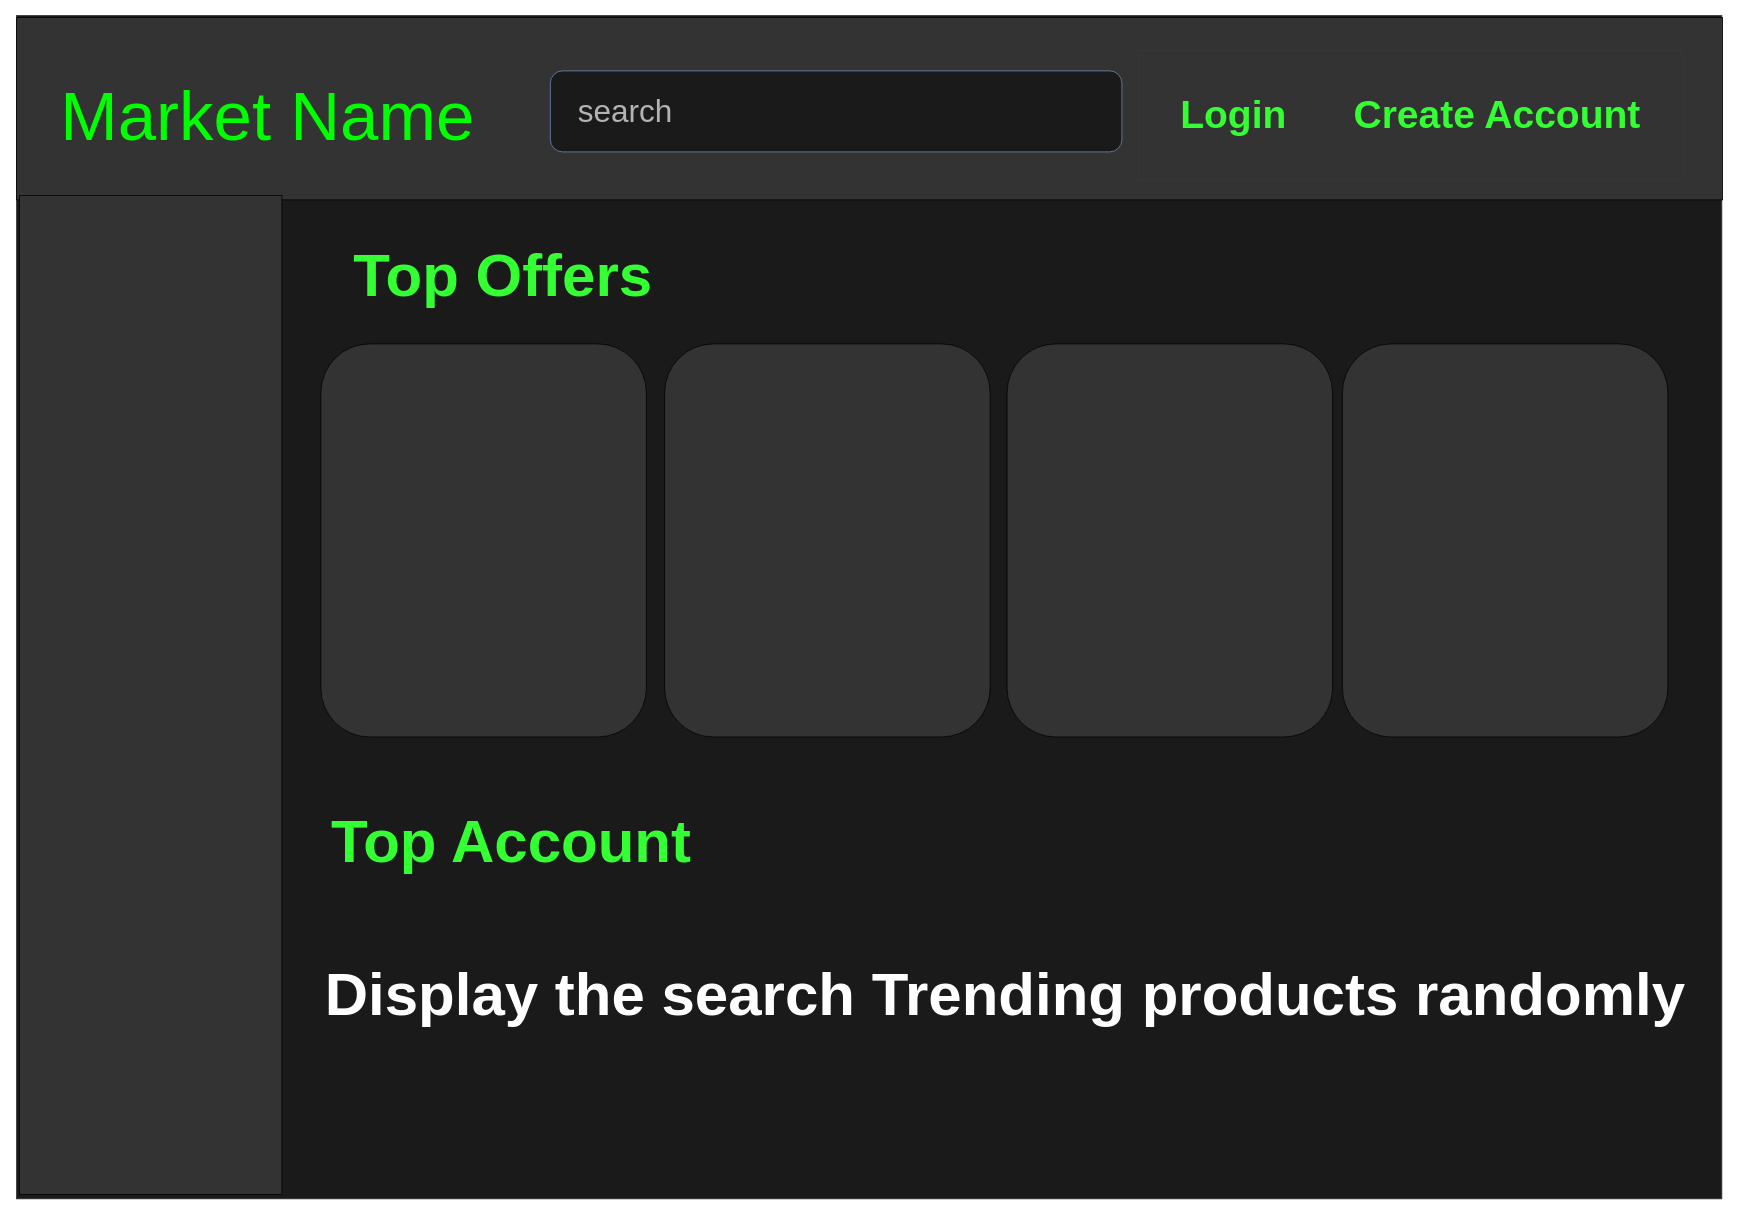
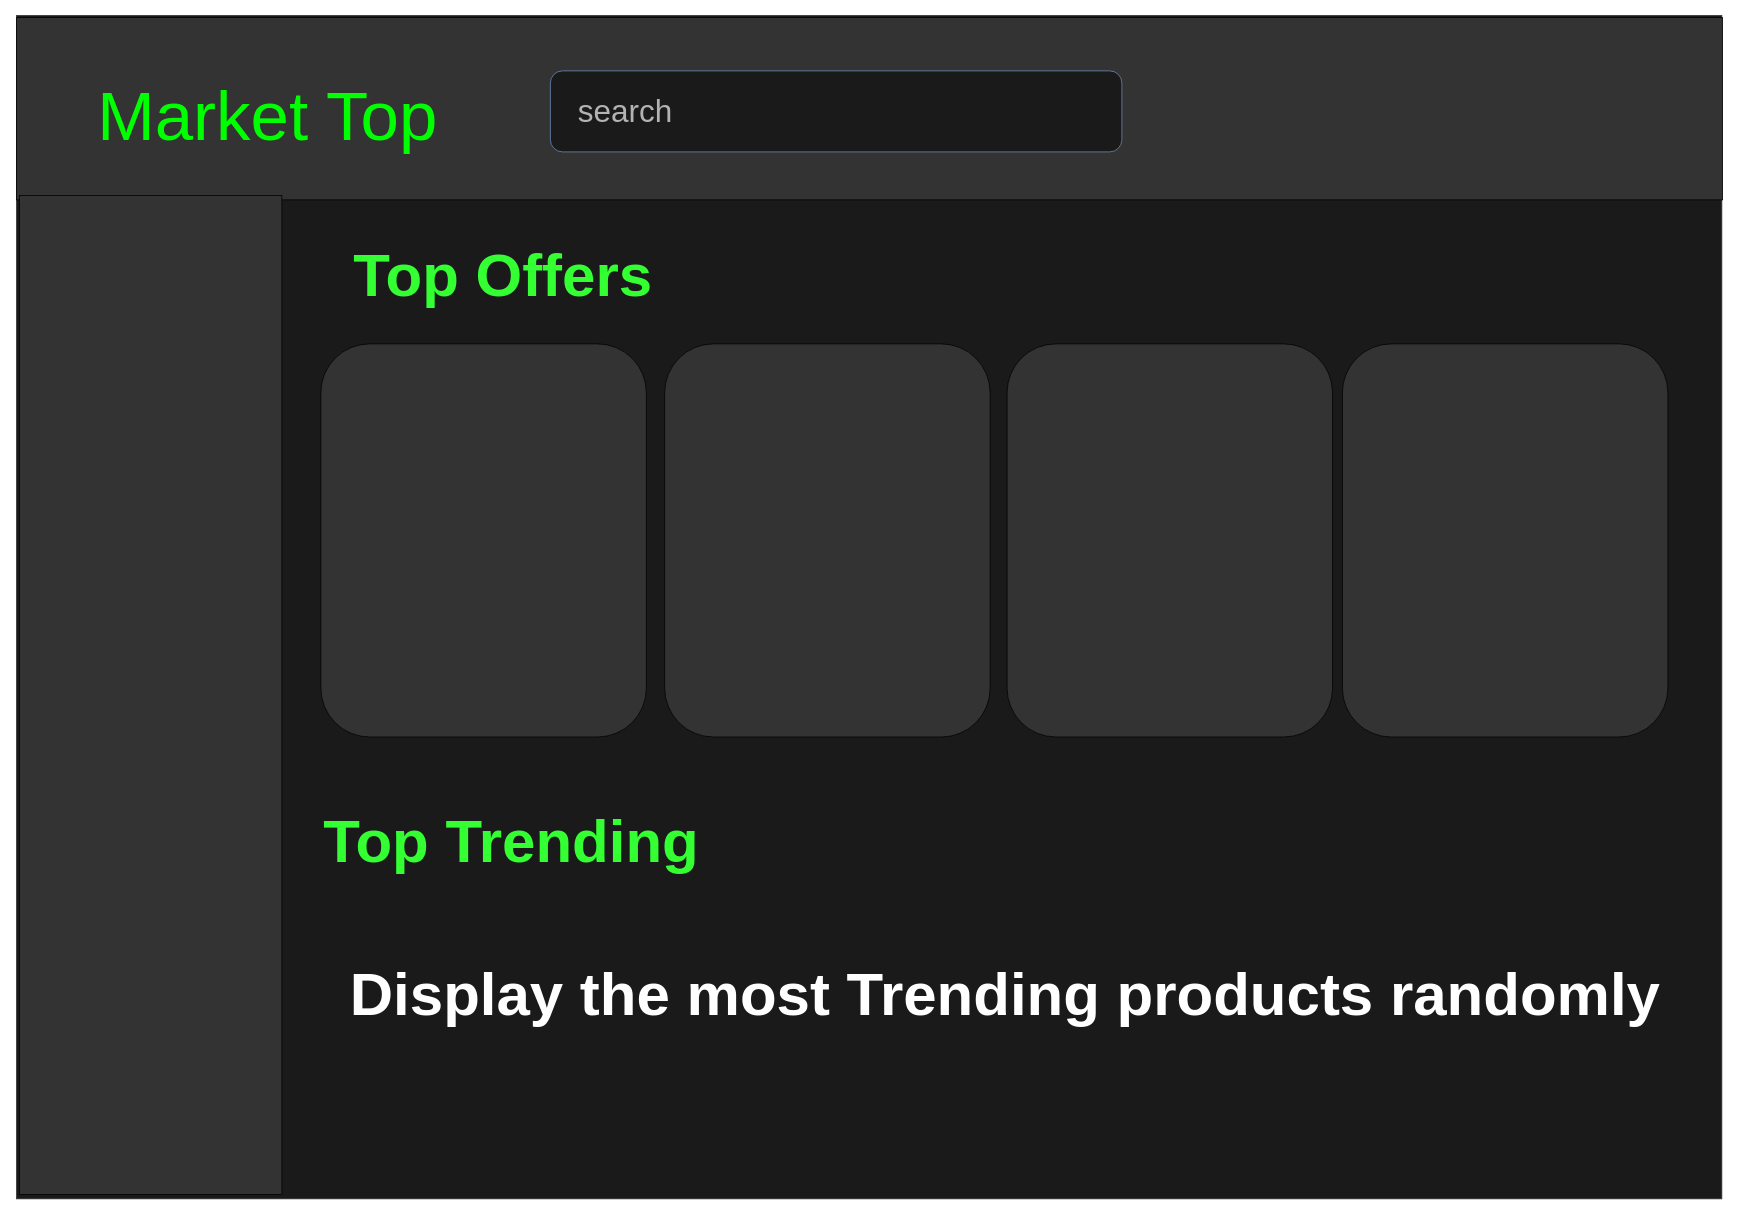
(1410, 115) -> none
(267, 116) -> (267, 116)
(511, 841) -> (511, 841)
(1005, 994) -> (1005, 994)
